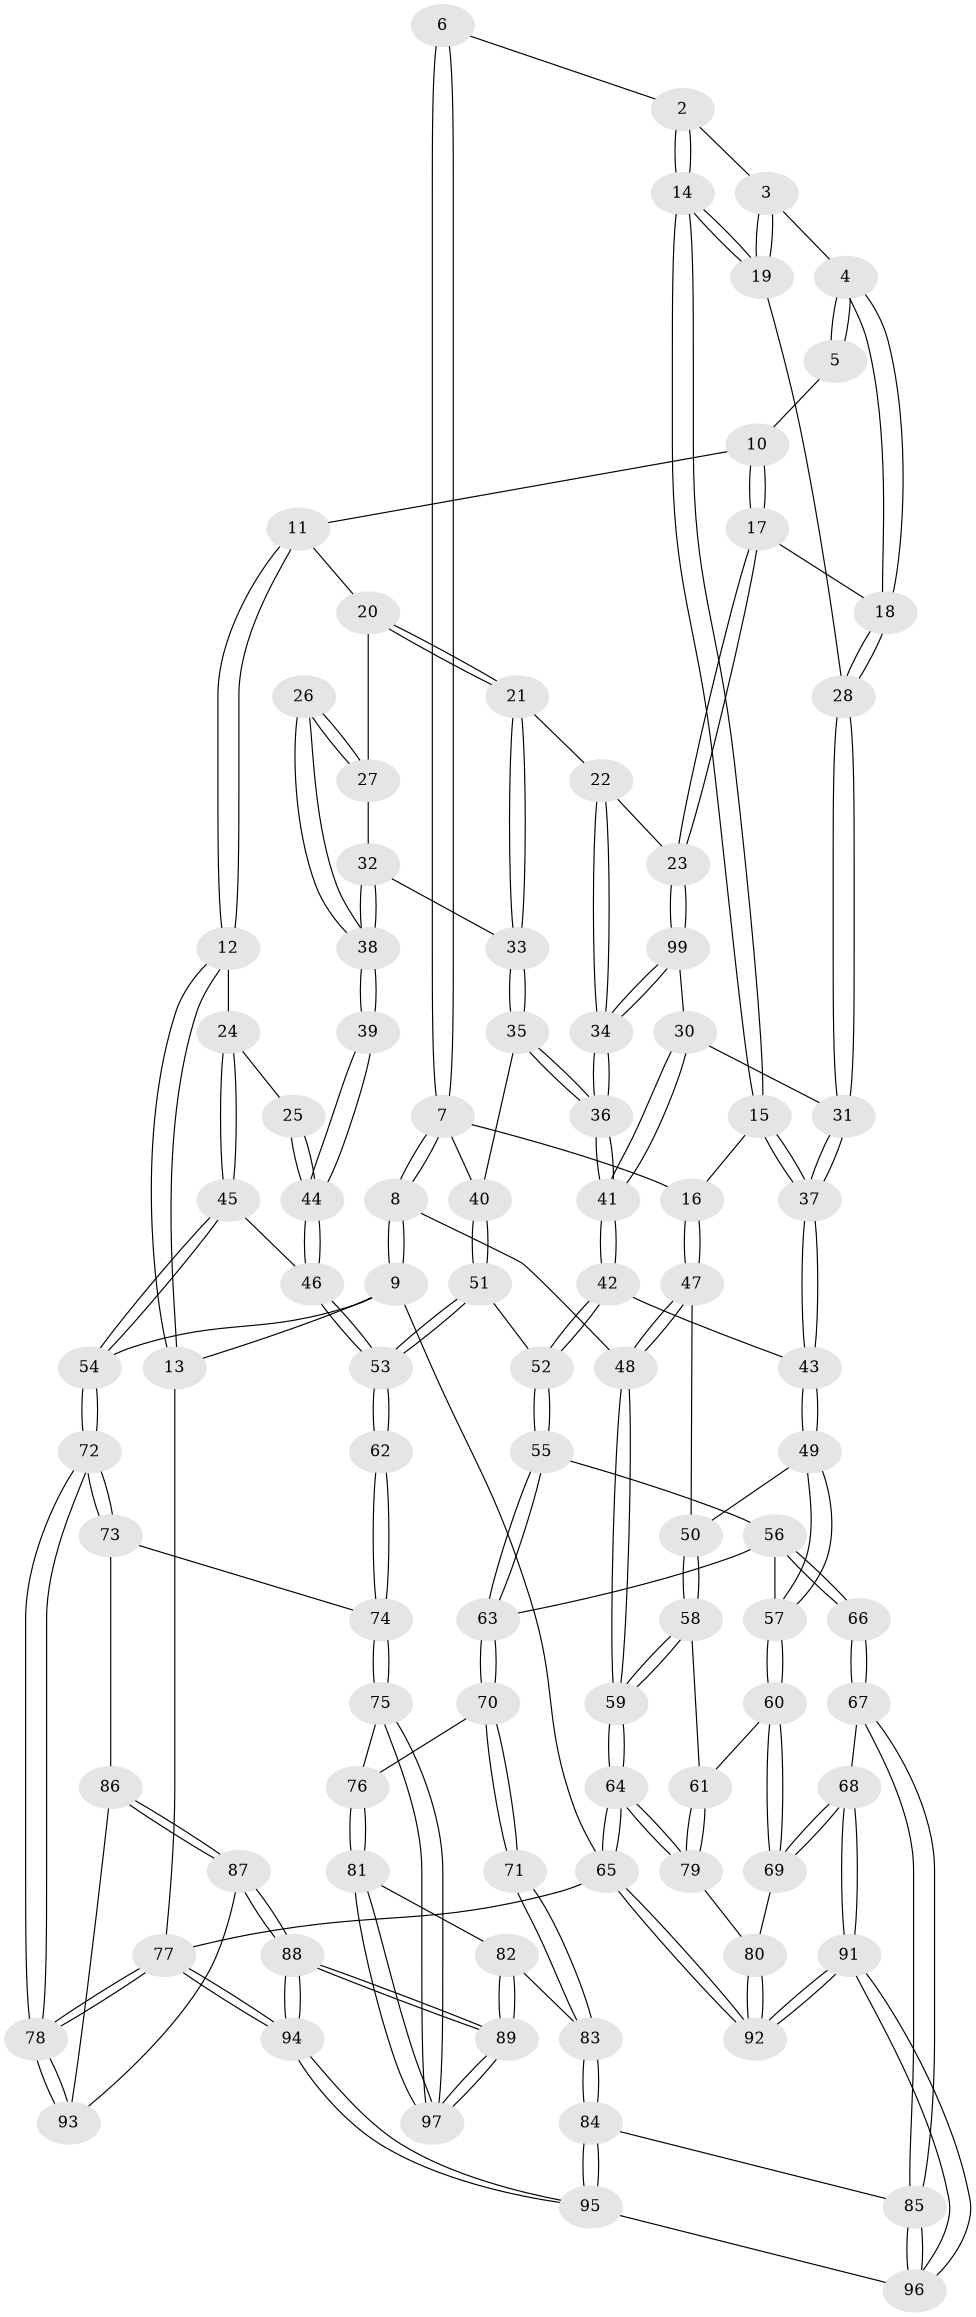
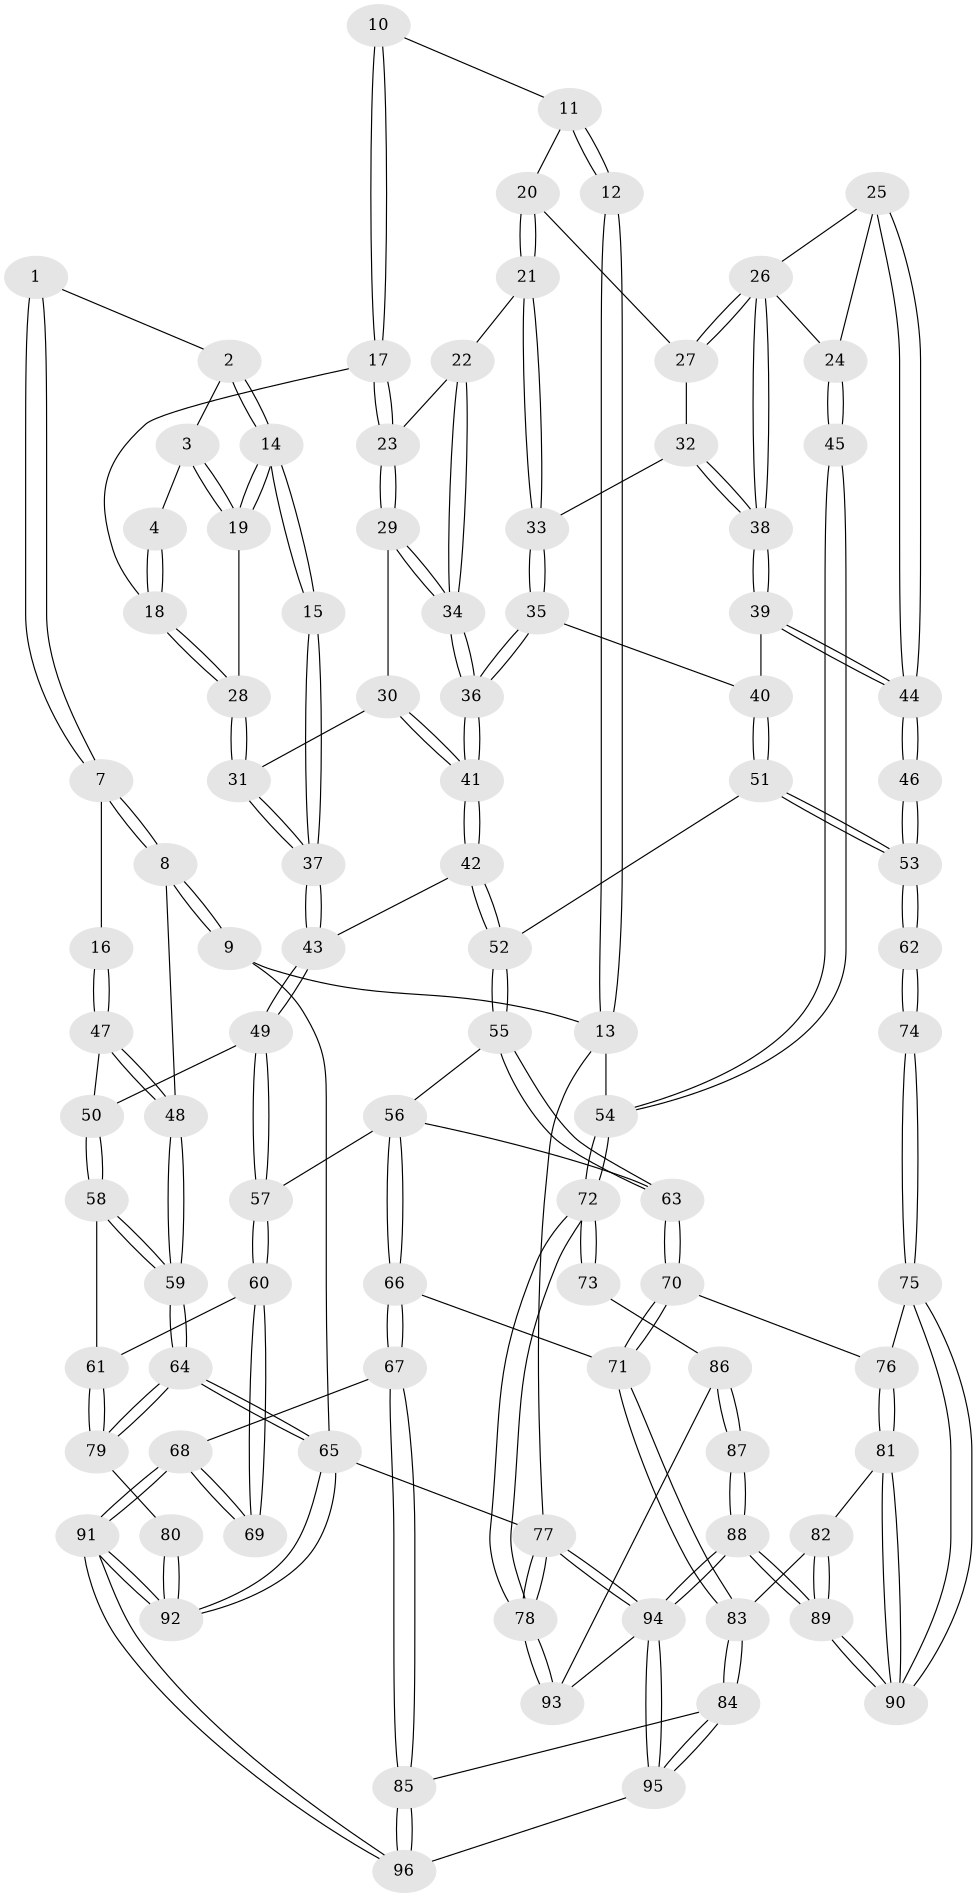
(443, 26) -> (36, 277)
none -> (819, 235)
(836, 361) -> none
(678, 949) -> (388, 529)
(228, 991) -> (798, 319)
(461, 1158) -> (761, 655)
(726, 1158) -> none
(270, 1242) -> none
none -> (503, 1325)
(243, 1326) -> (606, 1075)
(246, 1578) -> none
(765, 1913) -> none
(182, 2012) -> (603, 1662)
(432, 2123) -> (896, 1704)
